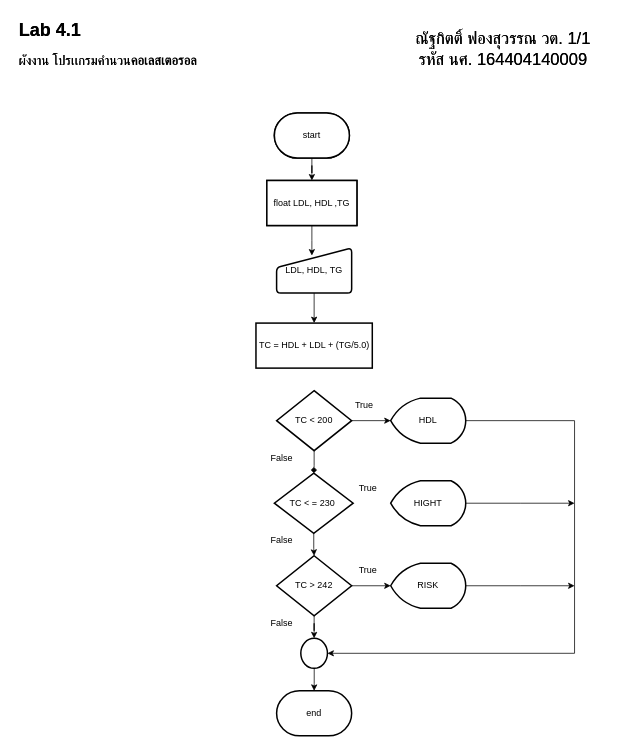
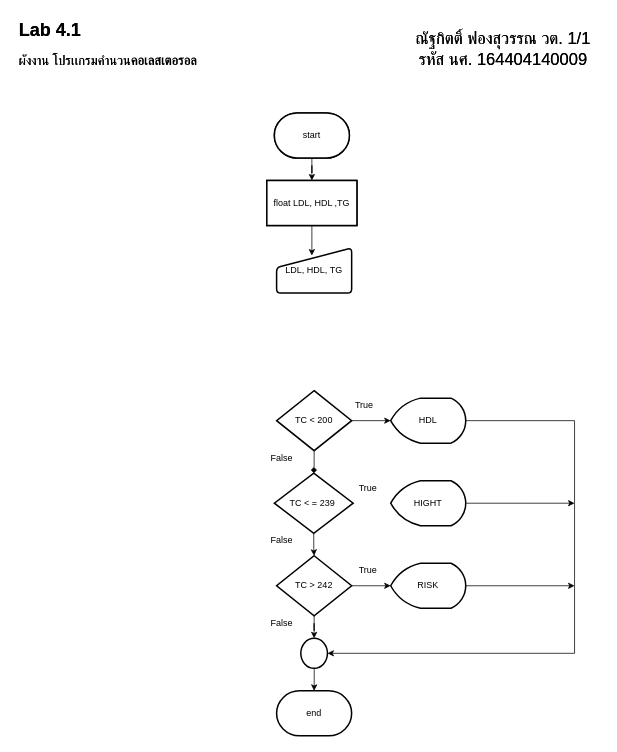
(314, 316) -> none
(314, 345) -> none
(314, 503) -> (314, 503)
